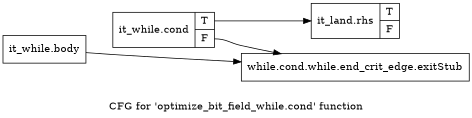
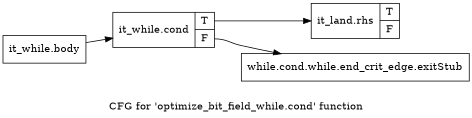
(160, 57) -> (96, 41)
